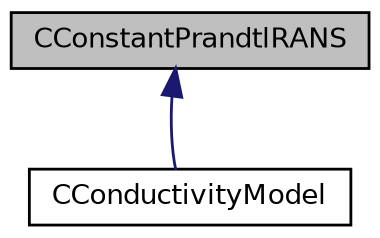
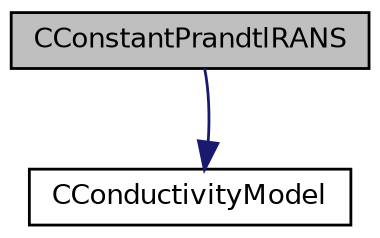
(172, 133) -> (209, 105)
